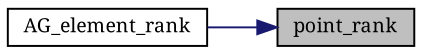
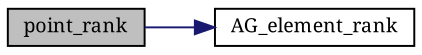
(232, 27) -> (170, 27)
